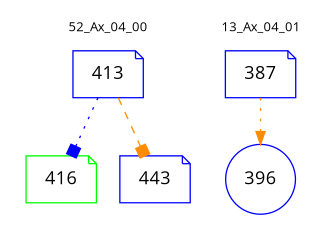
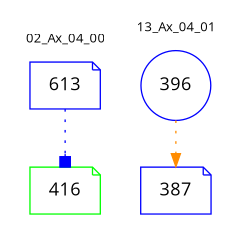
(108, 28) -> (66, 39)
(108, 74) -> (65, 86)
(261, 114) -> (176, 137)
(155, 179) -> none
